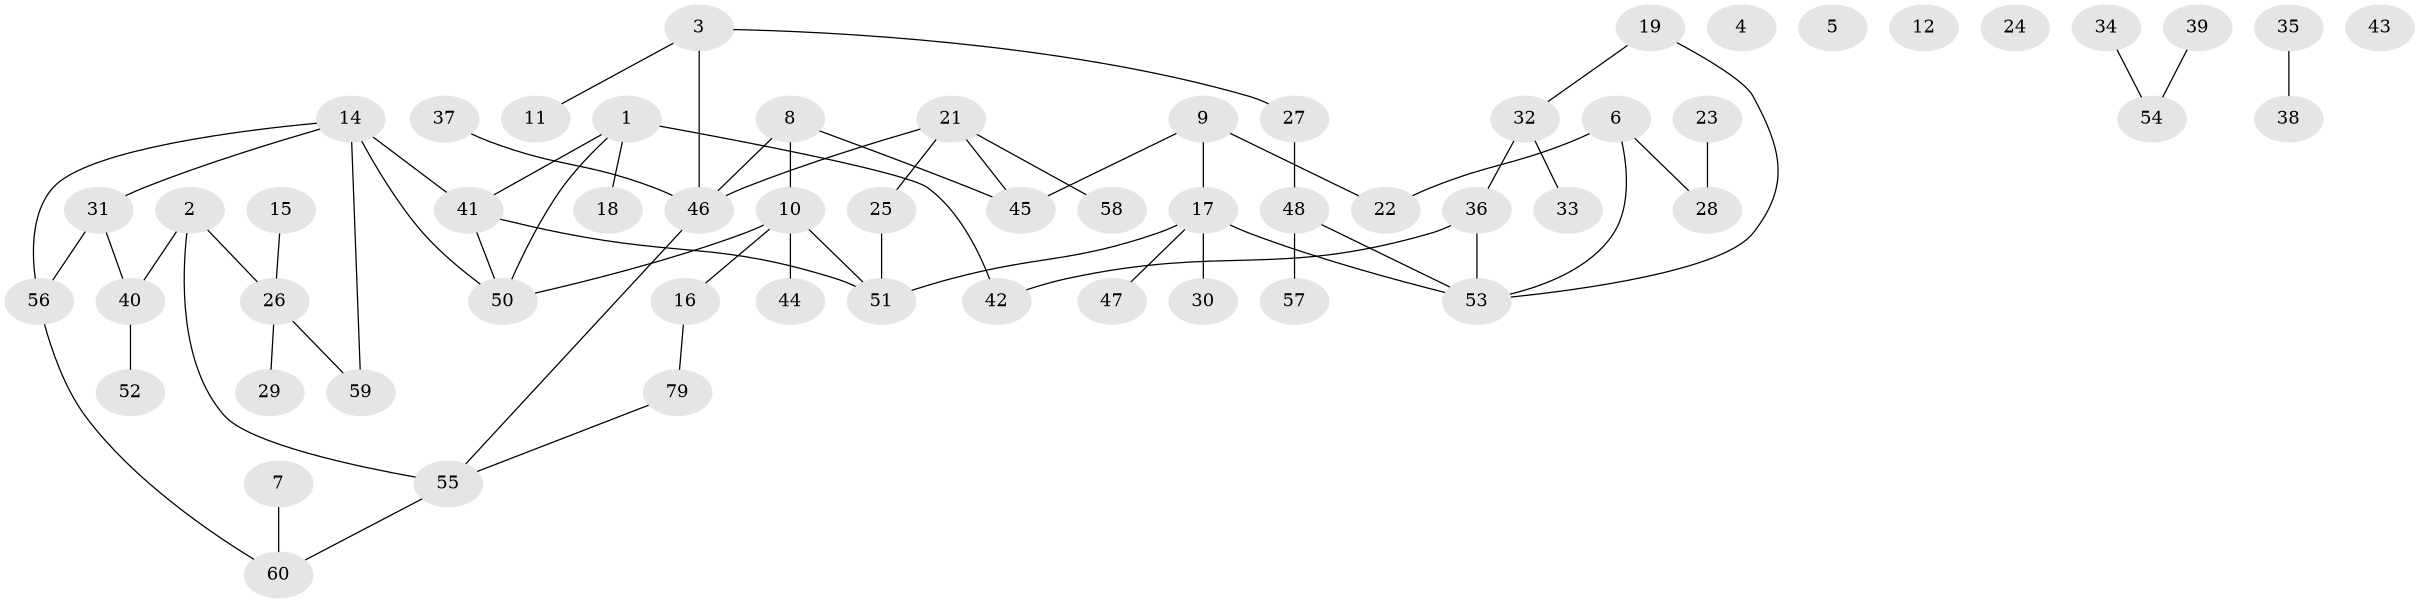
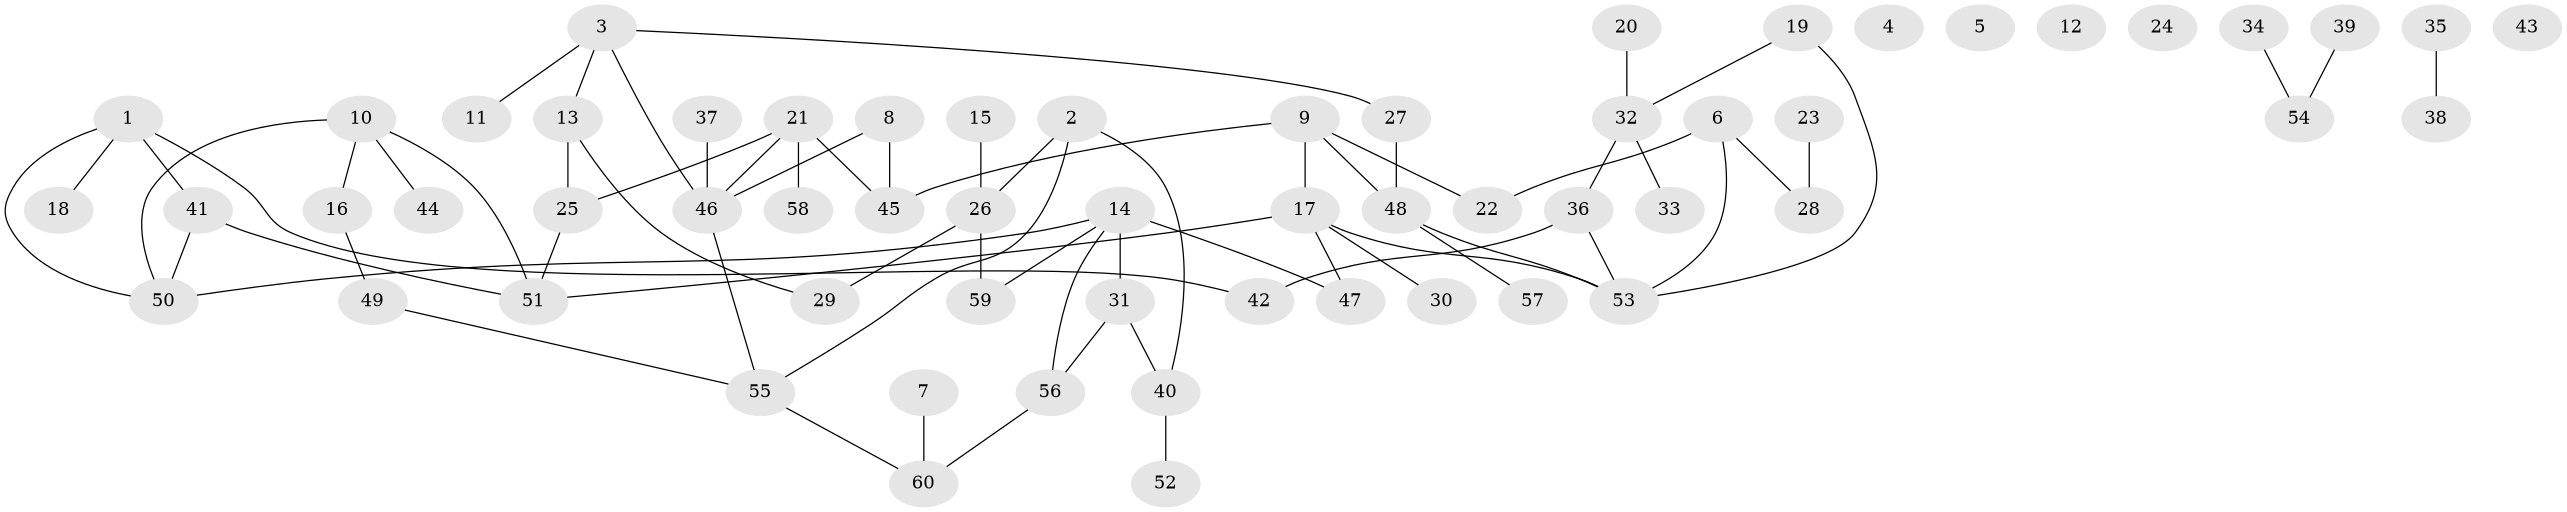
none -> (1627, 28)
none -> (568, 119)
(790, 161) -> none
(410, 165) -> (1238, 252)
none -> (1351, 165)
(678, 393) -> (373, 301)
